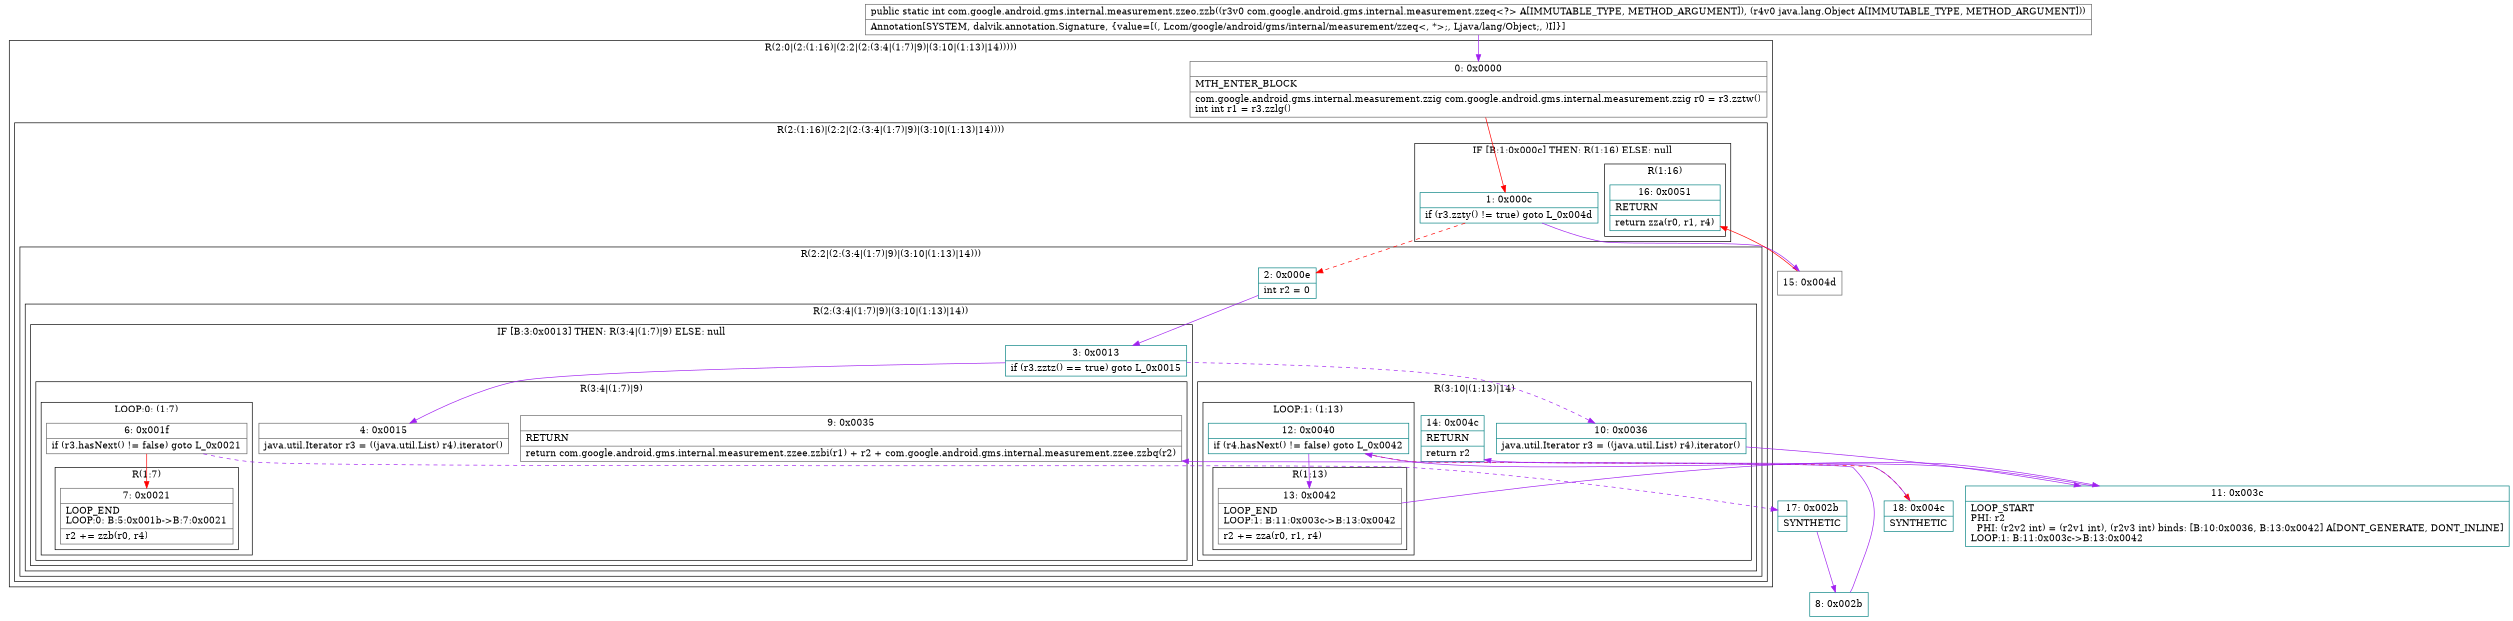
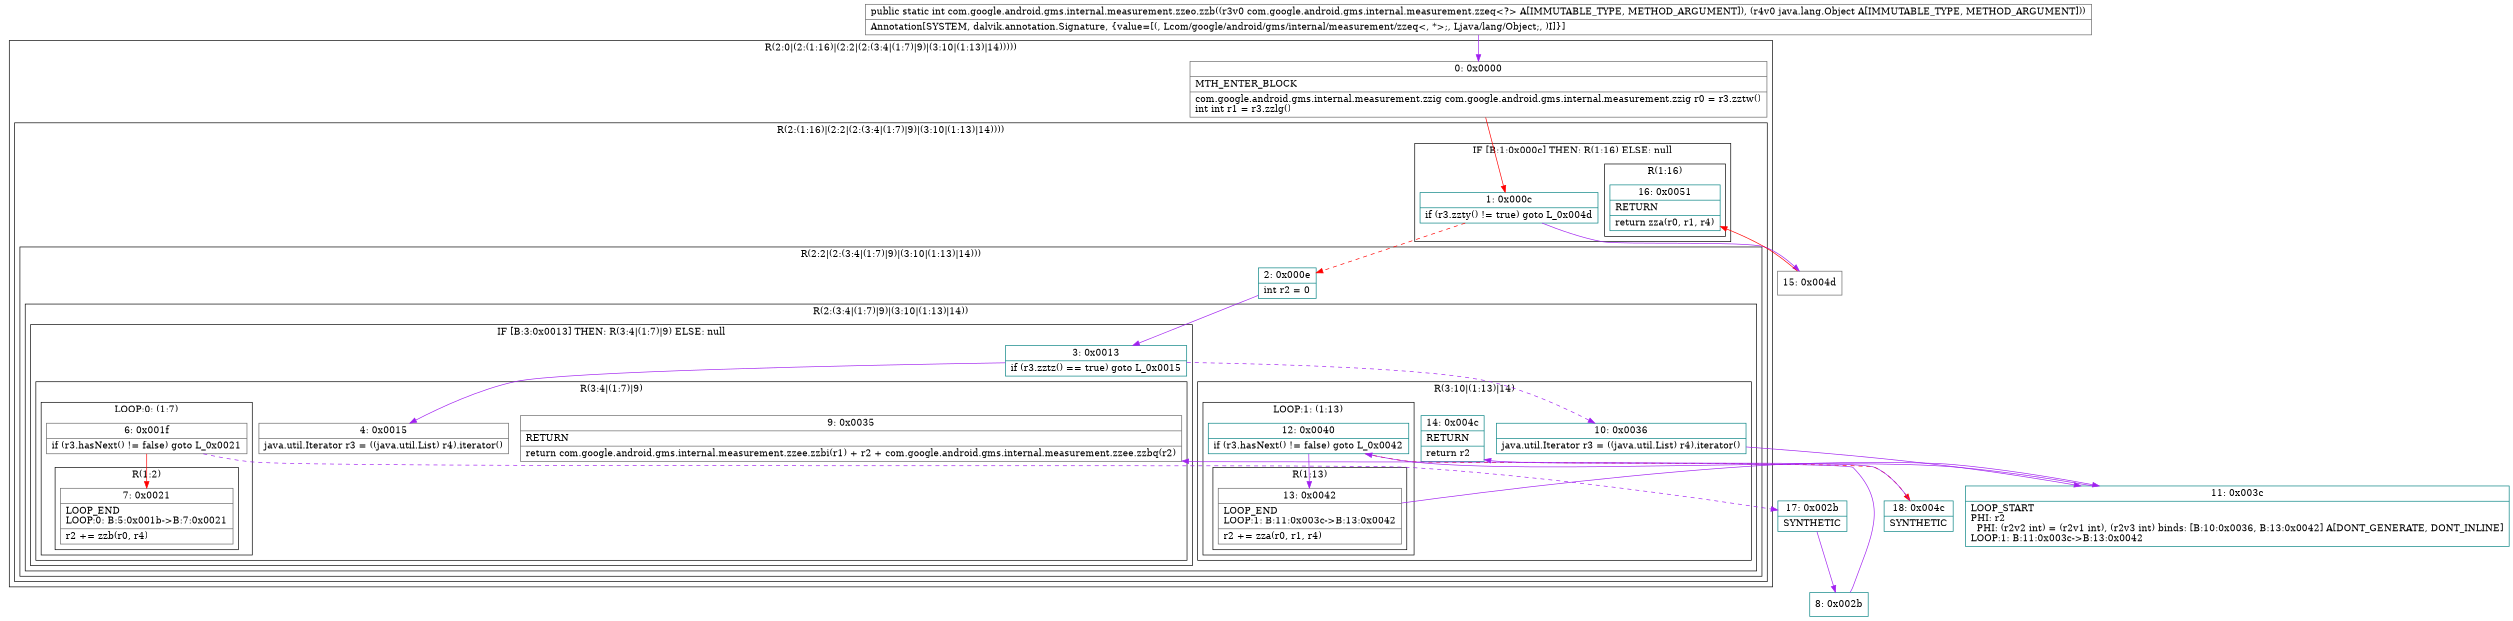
(1309, 446) -> (1309, 446)
(147, 475) -> (147, 475)
